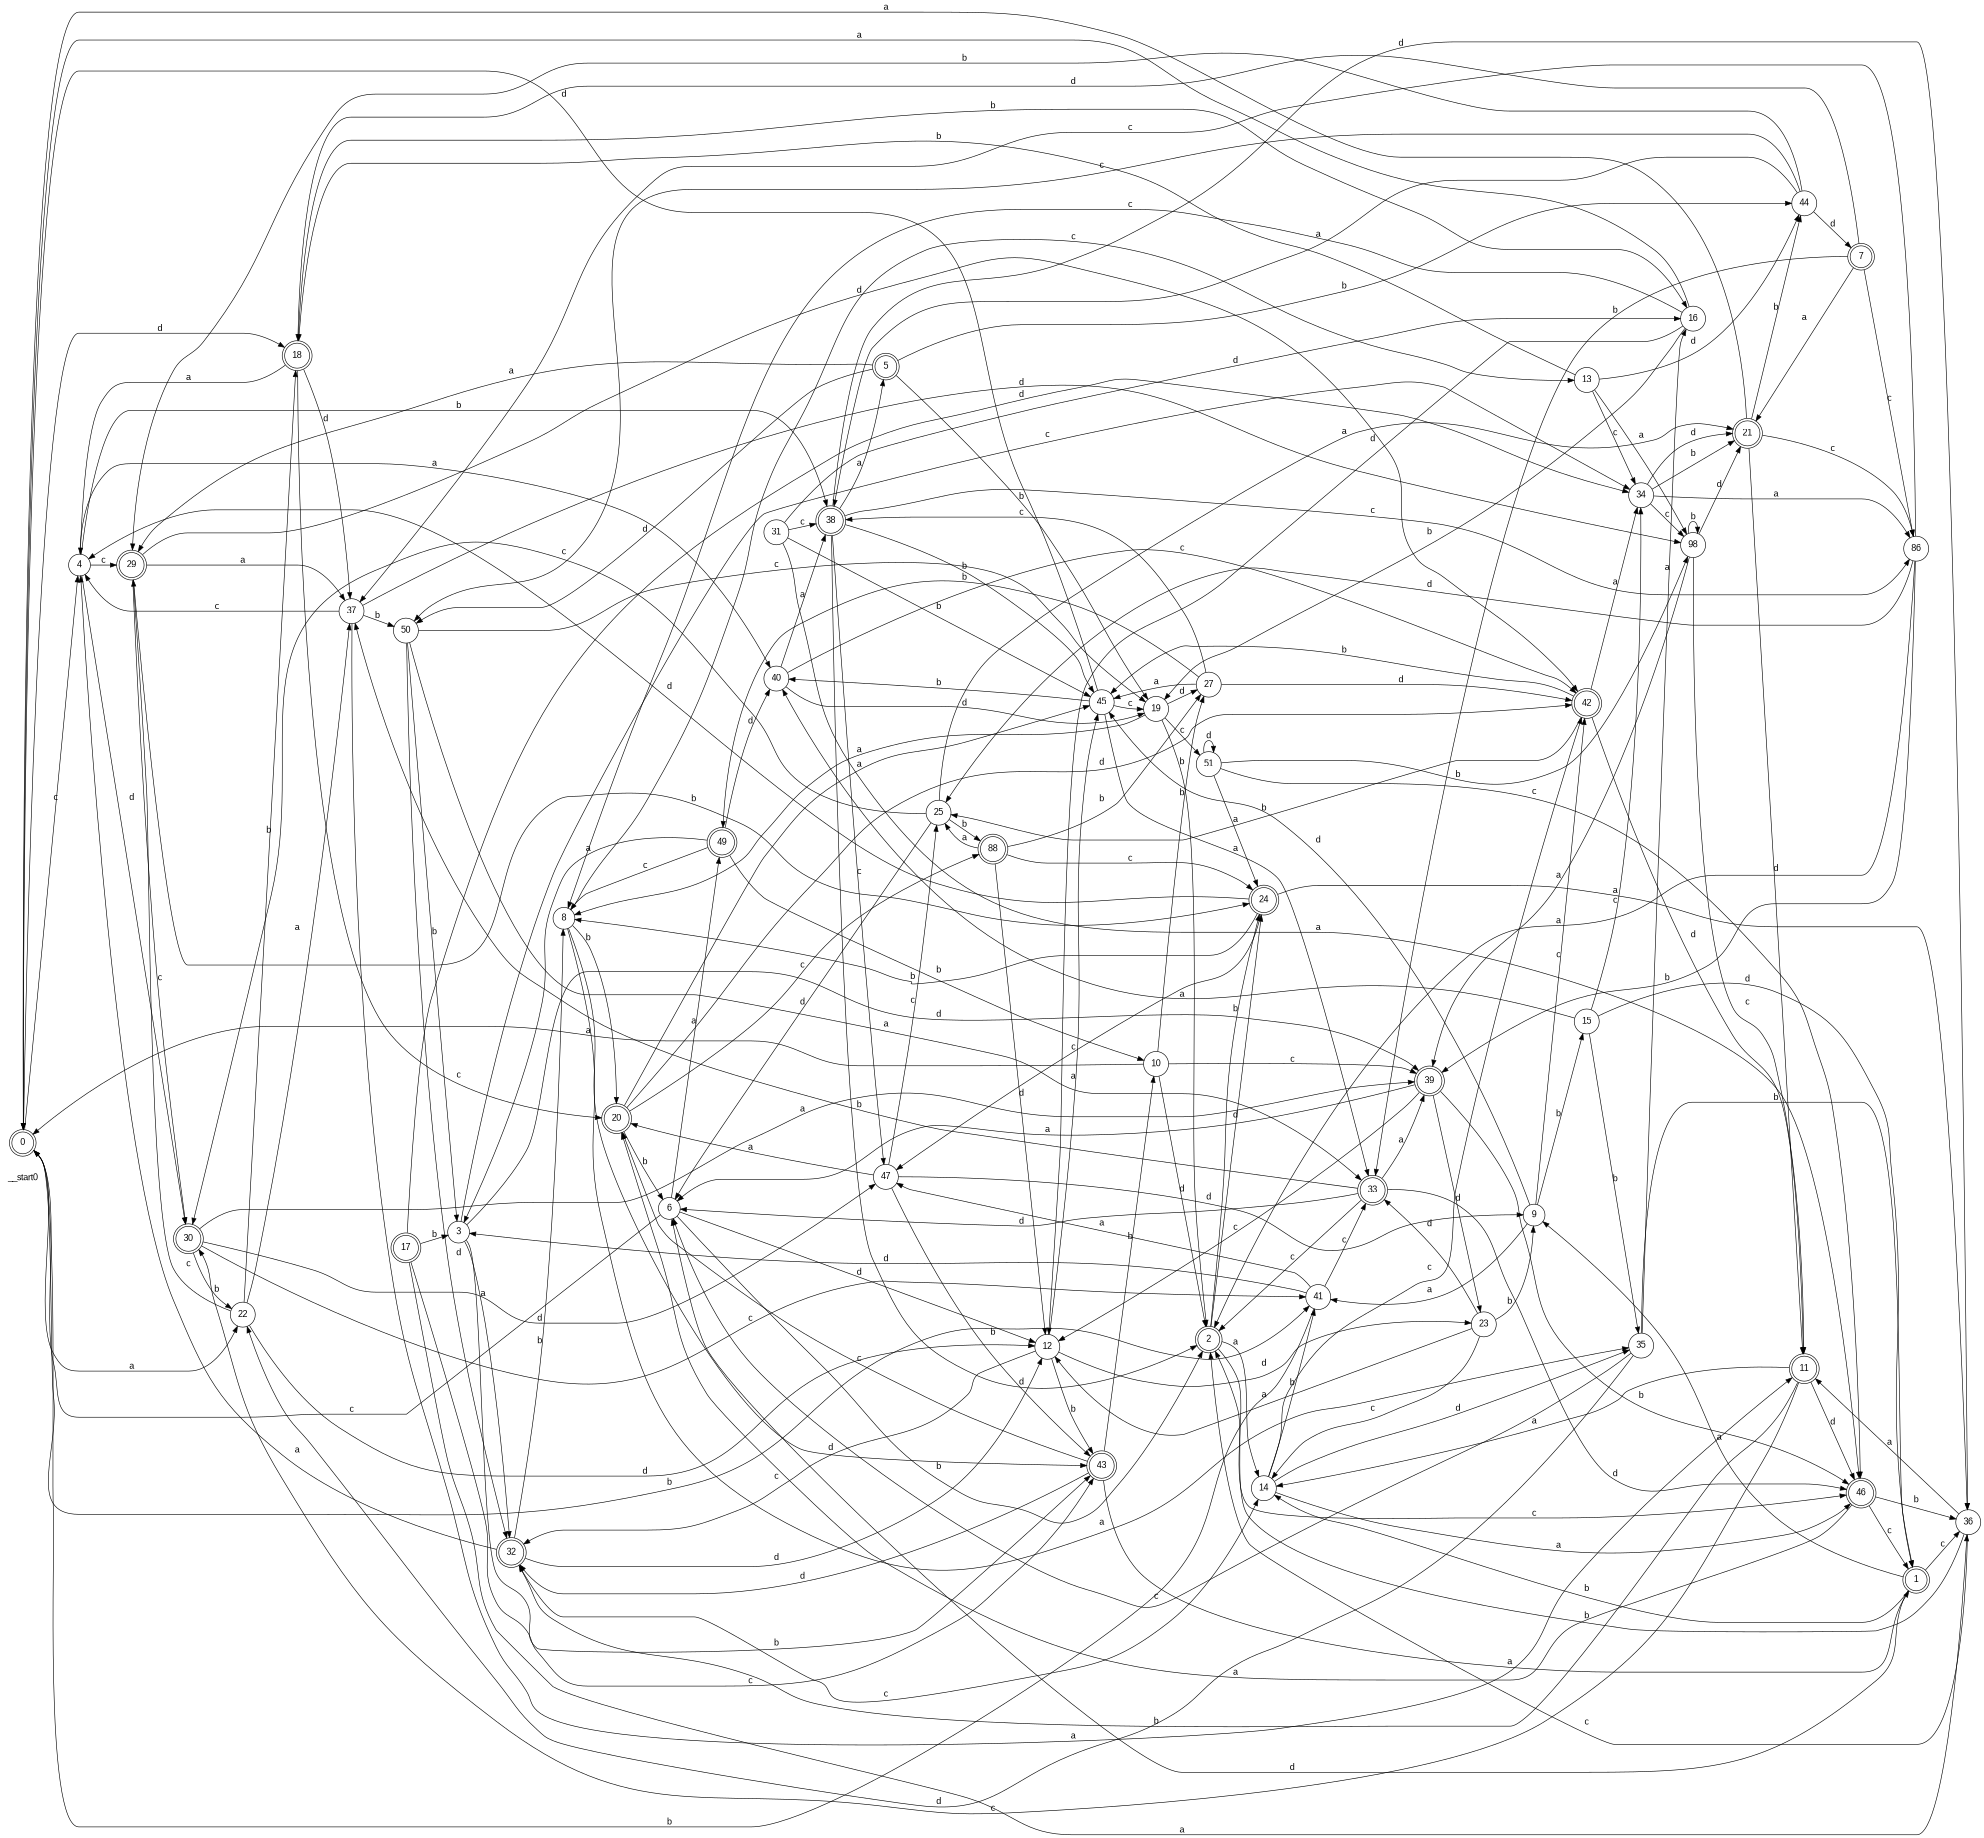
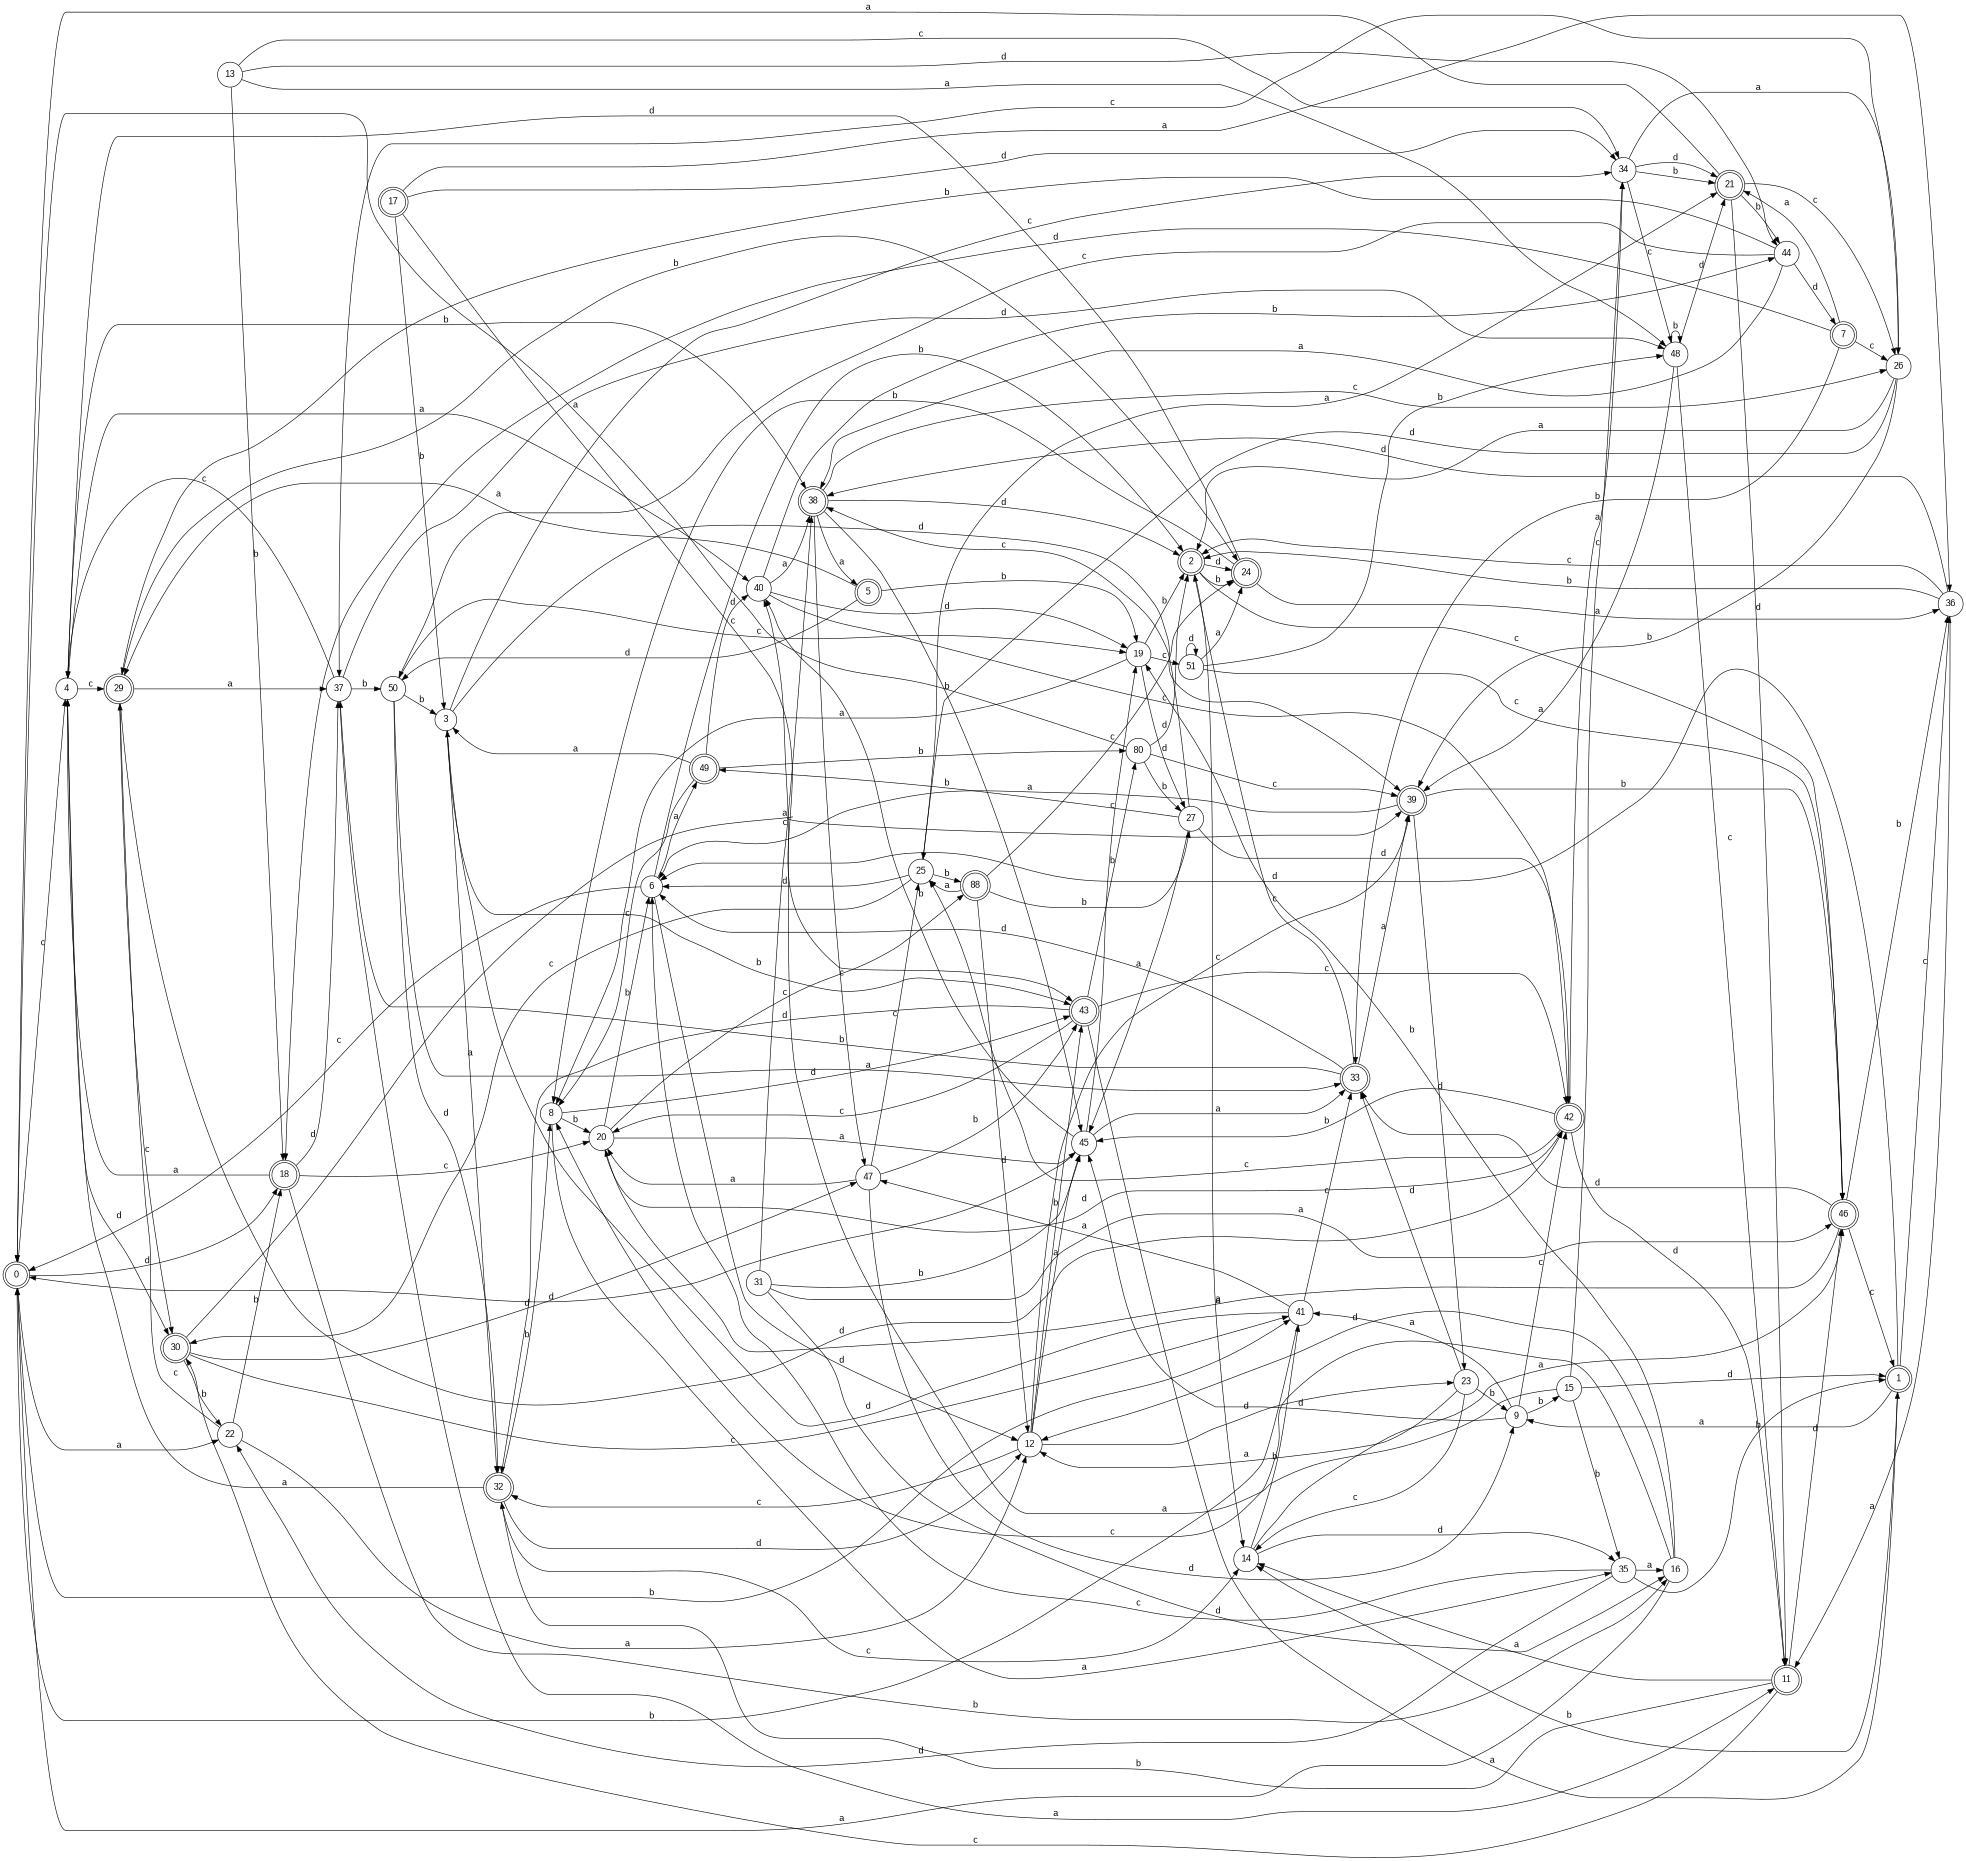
(1931, 116) -> (1428, 465)
(884, 274) -> none
(1345, 291) -> (1210, 314)
(1693, 545) -> (1675, 354)
(1916, 549) -> (1899, 367)
(1264, 808) -> (1246, 1165)
(304, 985) -> none
(1098, 1037) -> none
(1156, 1064) -> (1138, 751)
(617, 1119) -> (601, 1138)
(1467, 1136) -> (1388, 974)
(23, 1178) -> none
(1248, 1224) -> (1103, 1049)
(1566, 1414) -> (1594, 1188)
(645, 1472) -> (627, 1644)
